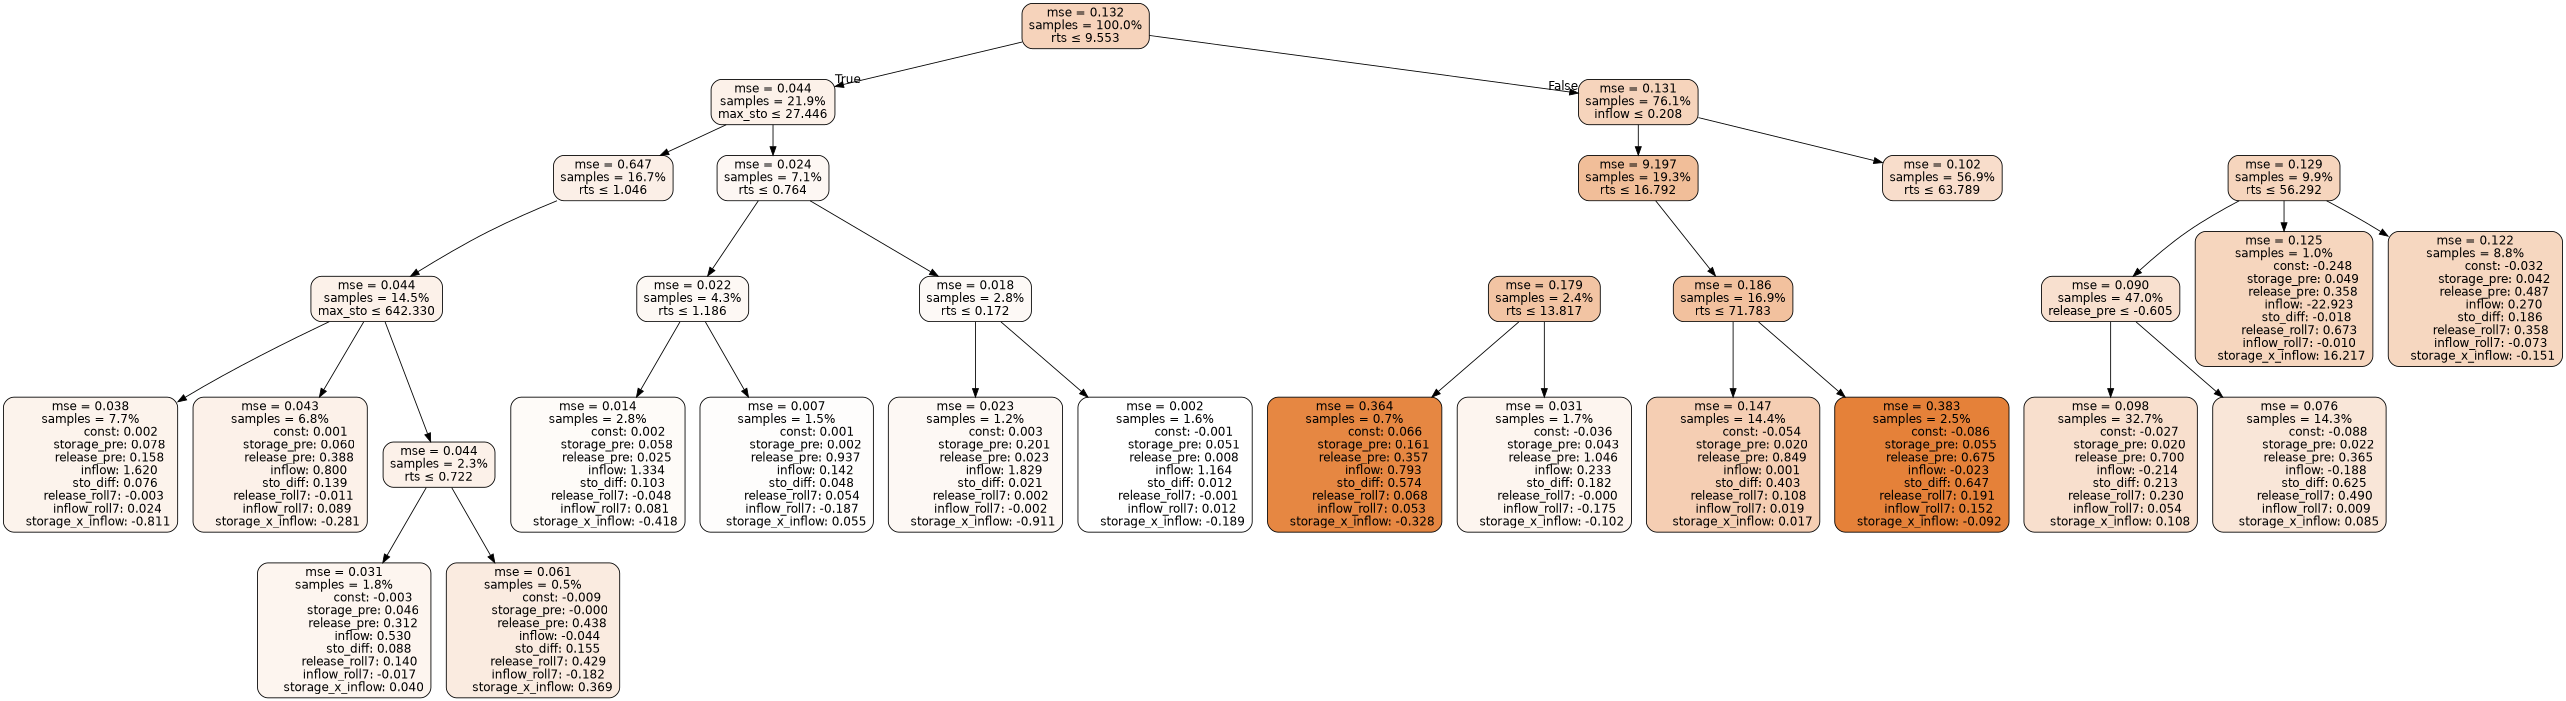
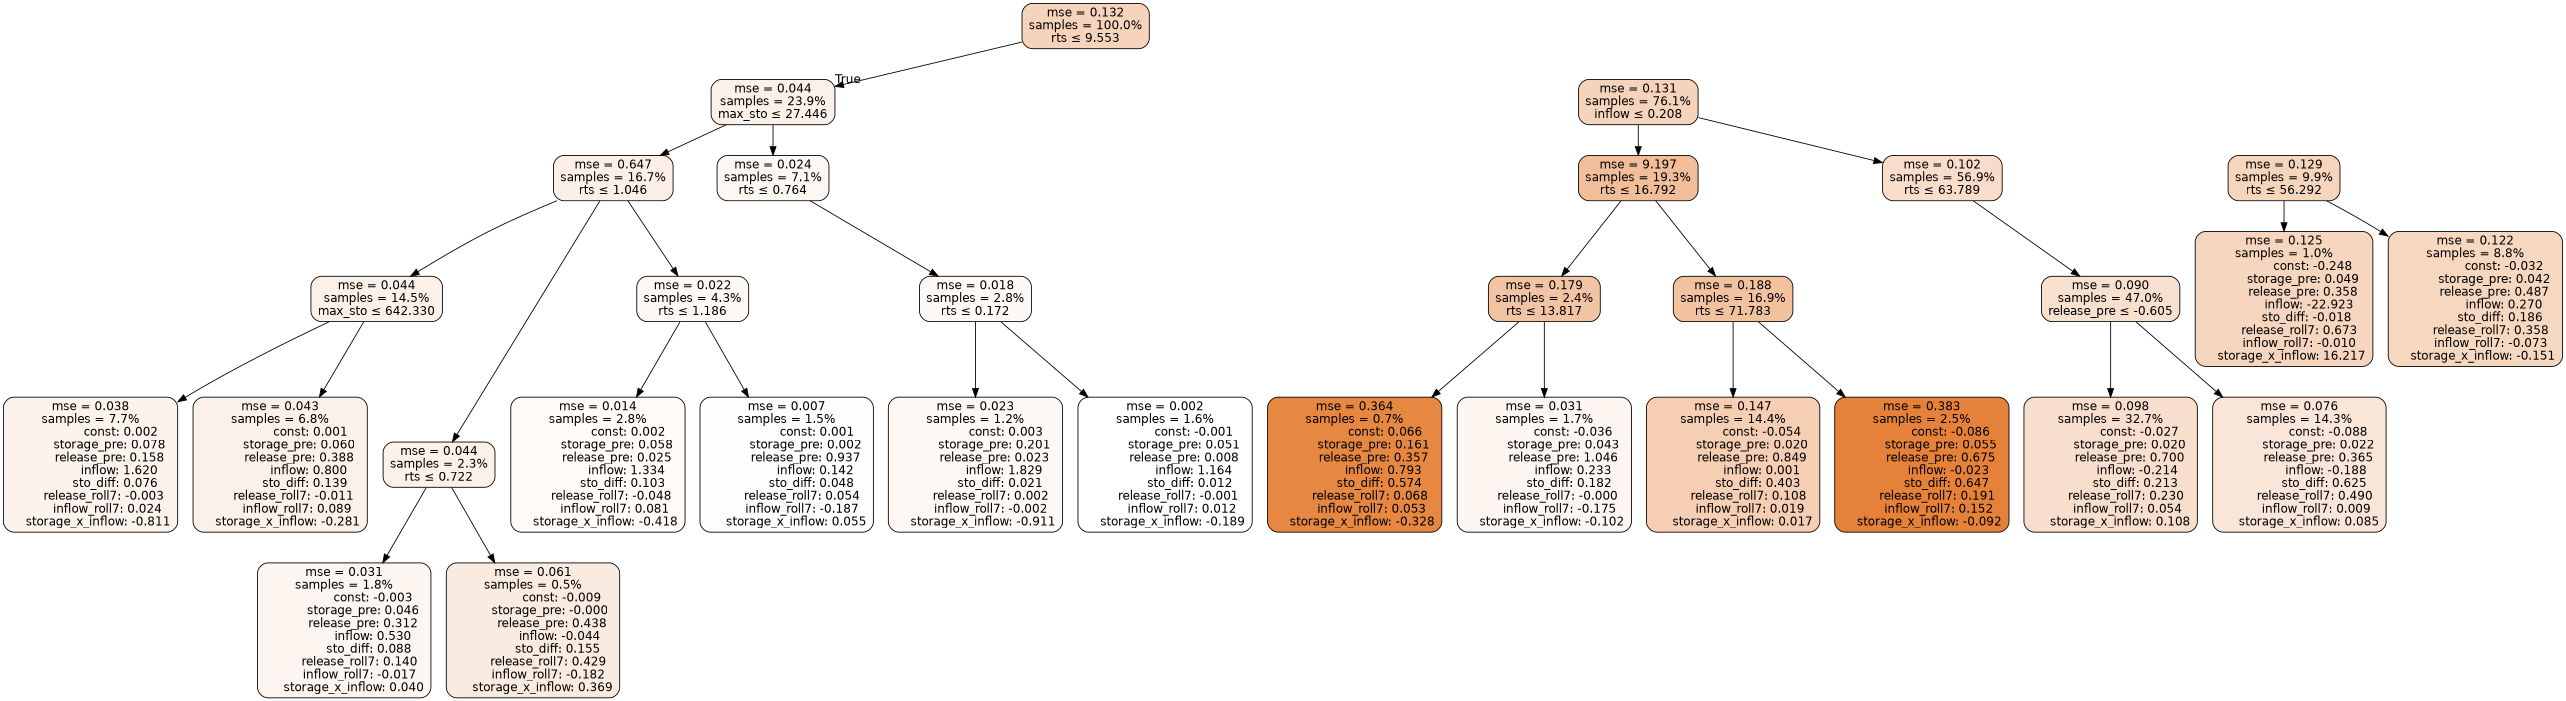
(1359, 64) -> none
(773, 102) -> (773, 102)
(2187, 232) -> (2023, 236)
(735, 235) -> (651, 235)
none -> (1594, 235)
(1733, 299) -> (1733, 299)
(406, 378) -> (529, 318)
